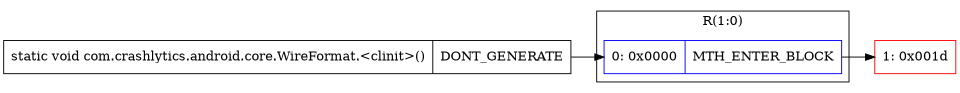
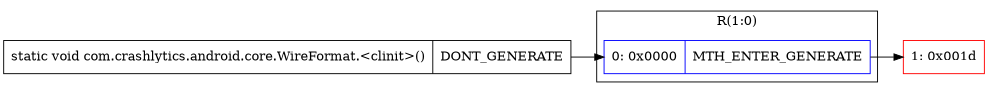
(763, 57) -> (778, 57)
